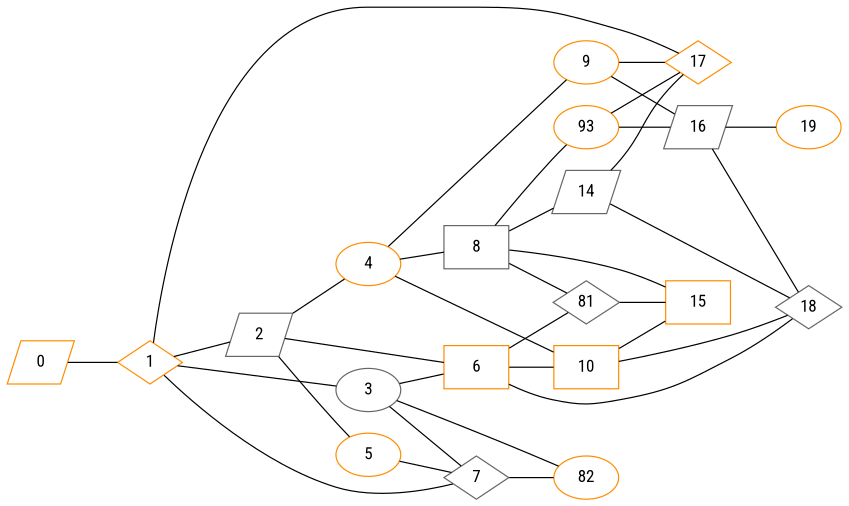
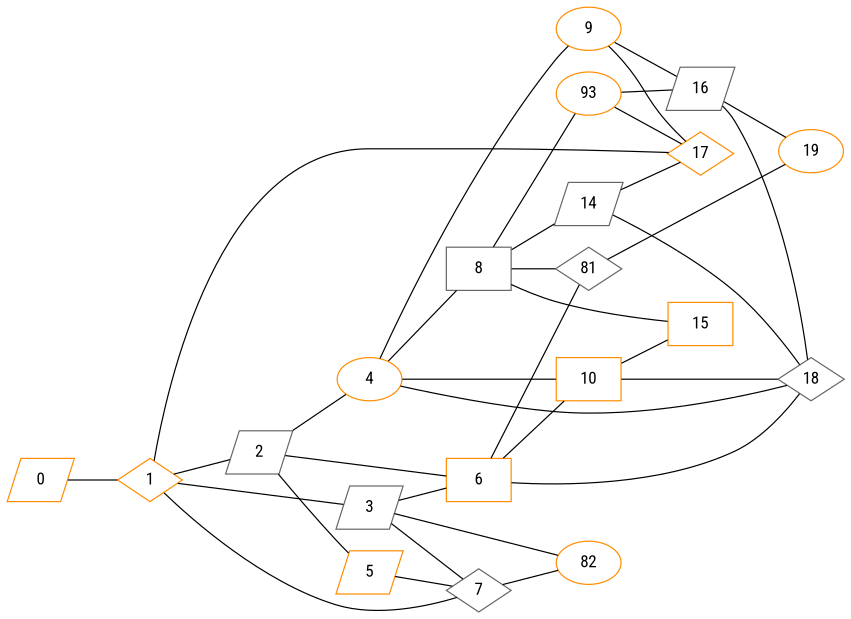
(643, 302) -> (696, 212)
(368, 390) -> (370, 508)
none -> (594, 413)
(368, 455) -> (370, 572)
